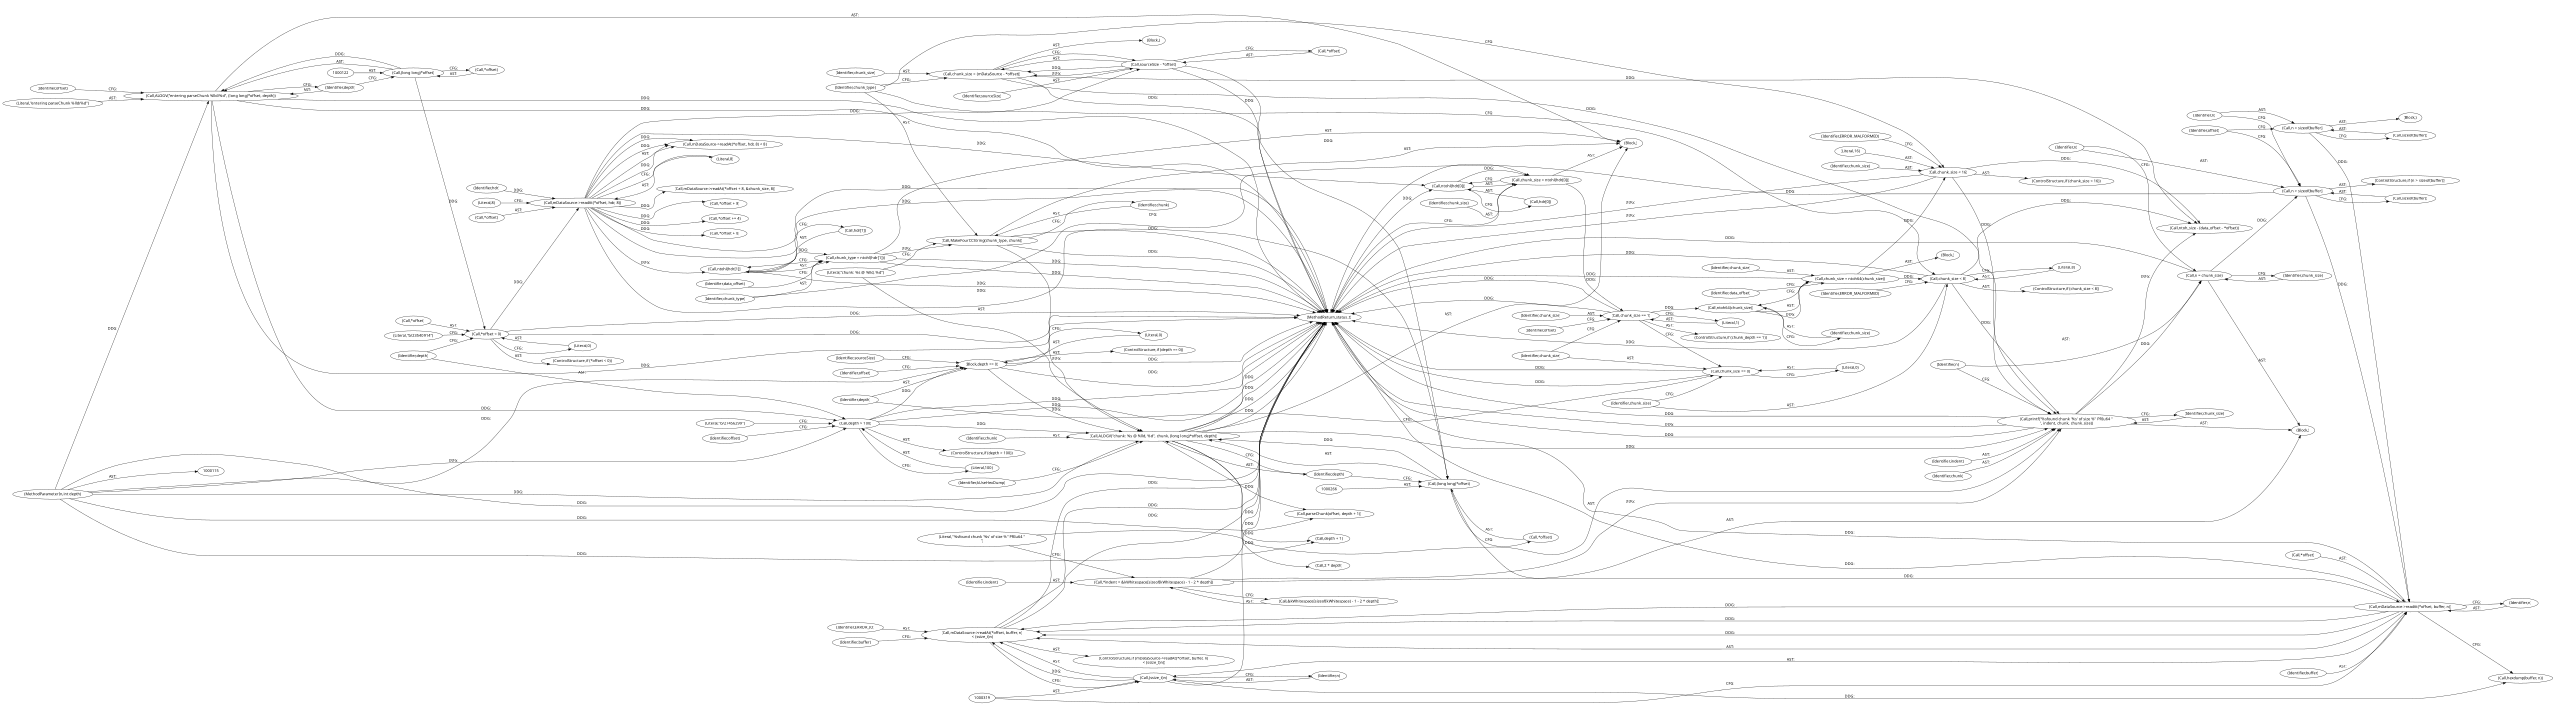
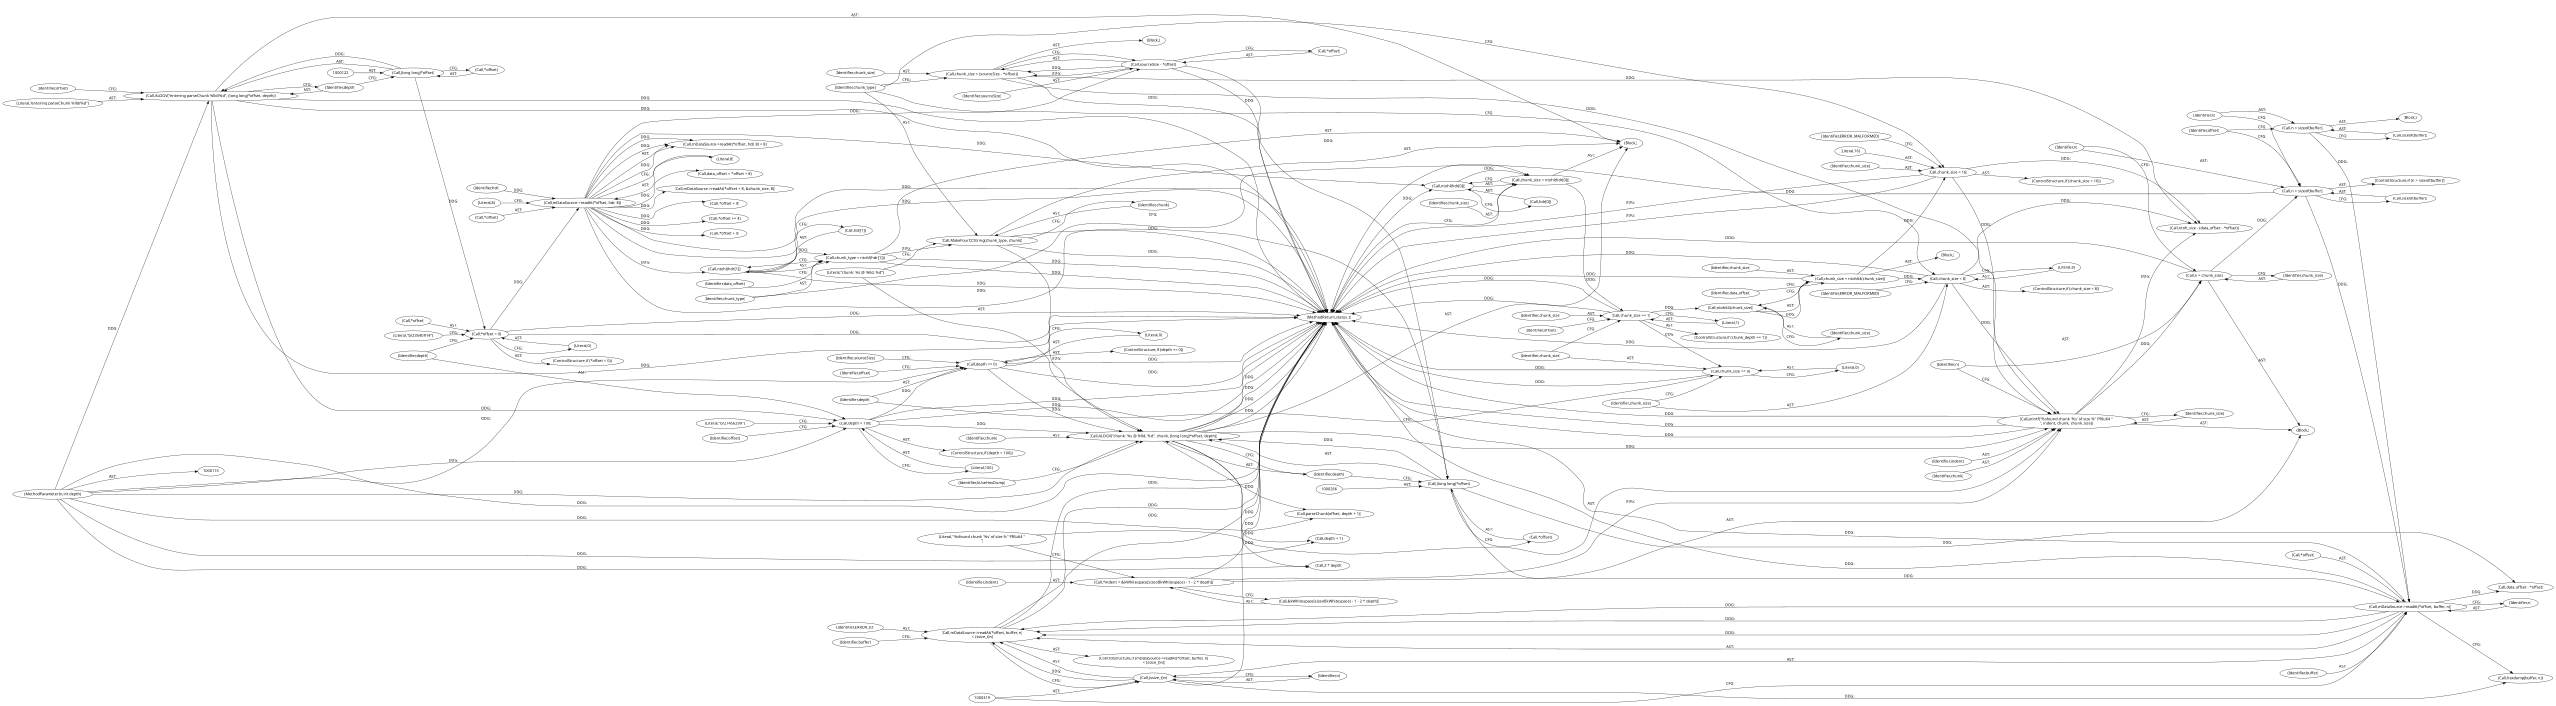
(982, 74) -> (982, 74)
none -> (725, 174)
(1670, 335) -> (1670, 335)
(982, 364) -> (982, 364)
none -> (669, 570)
none -> (2521, 587)
